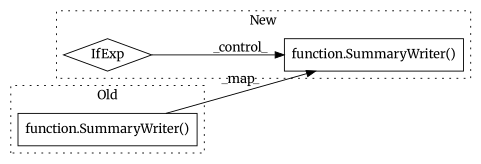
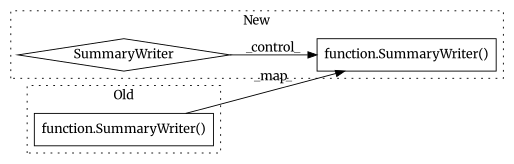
(108, 55) -> (124, 55)
